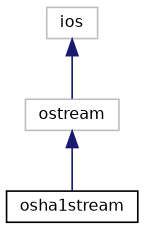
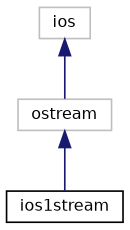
(72, 207) -> (65, 207)
